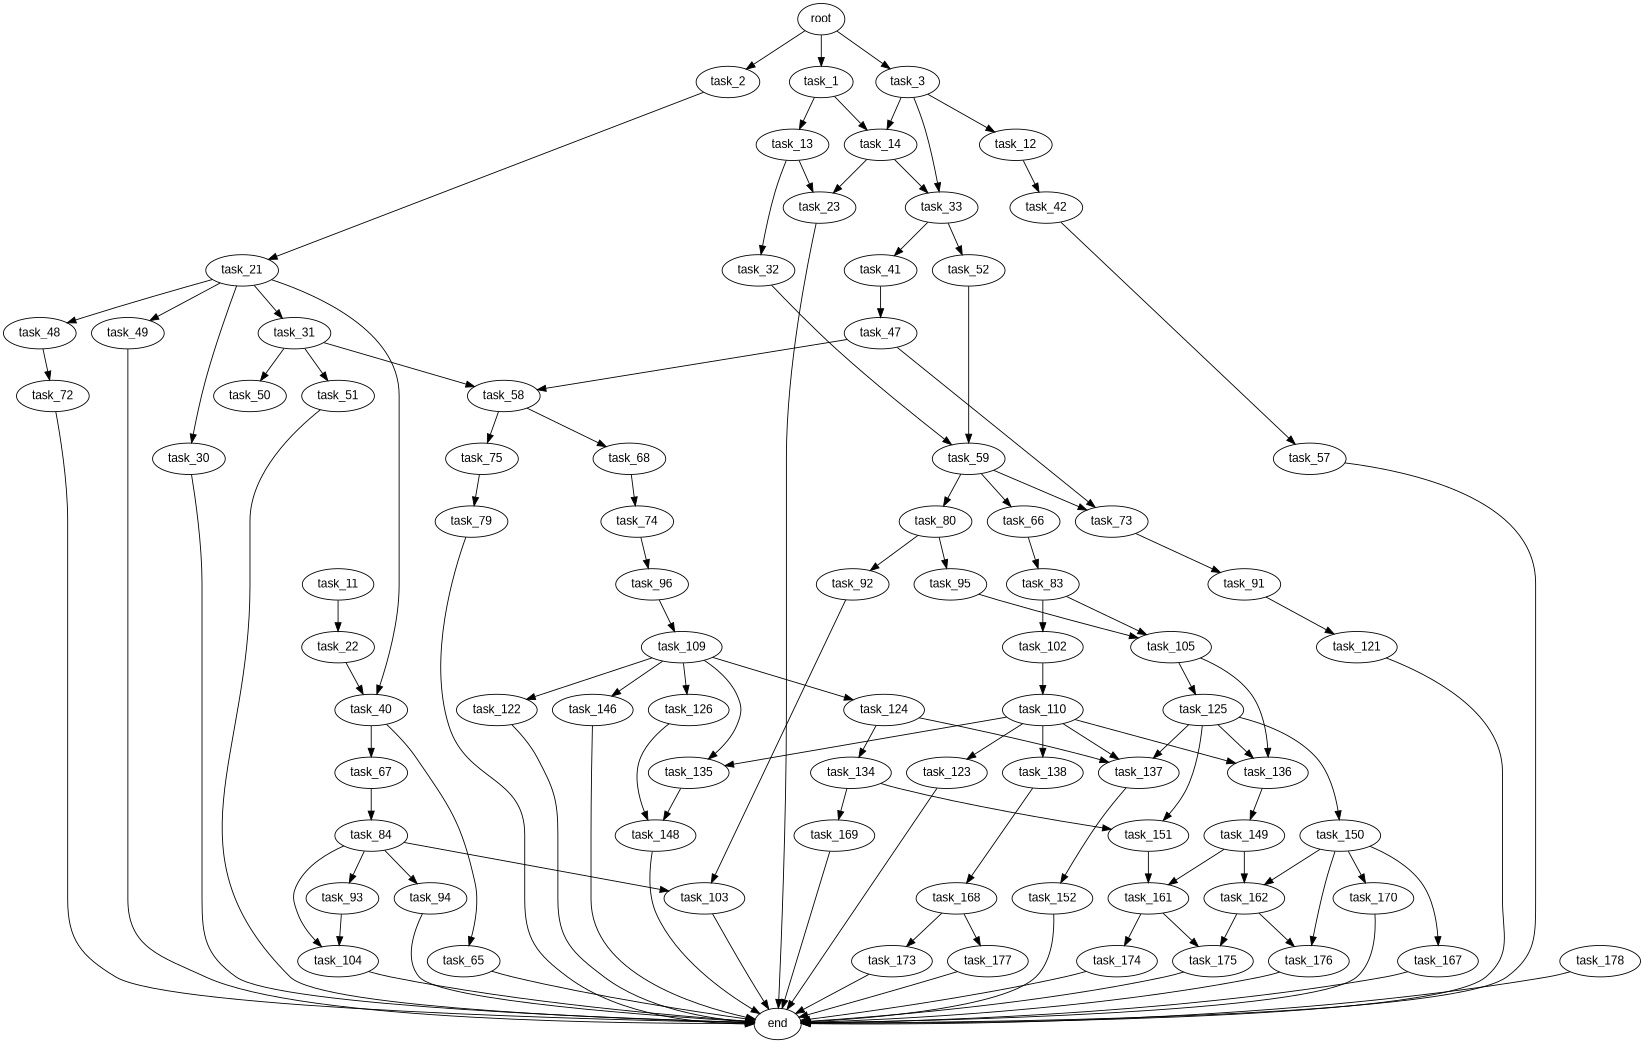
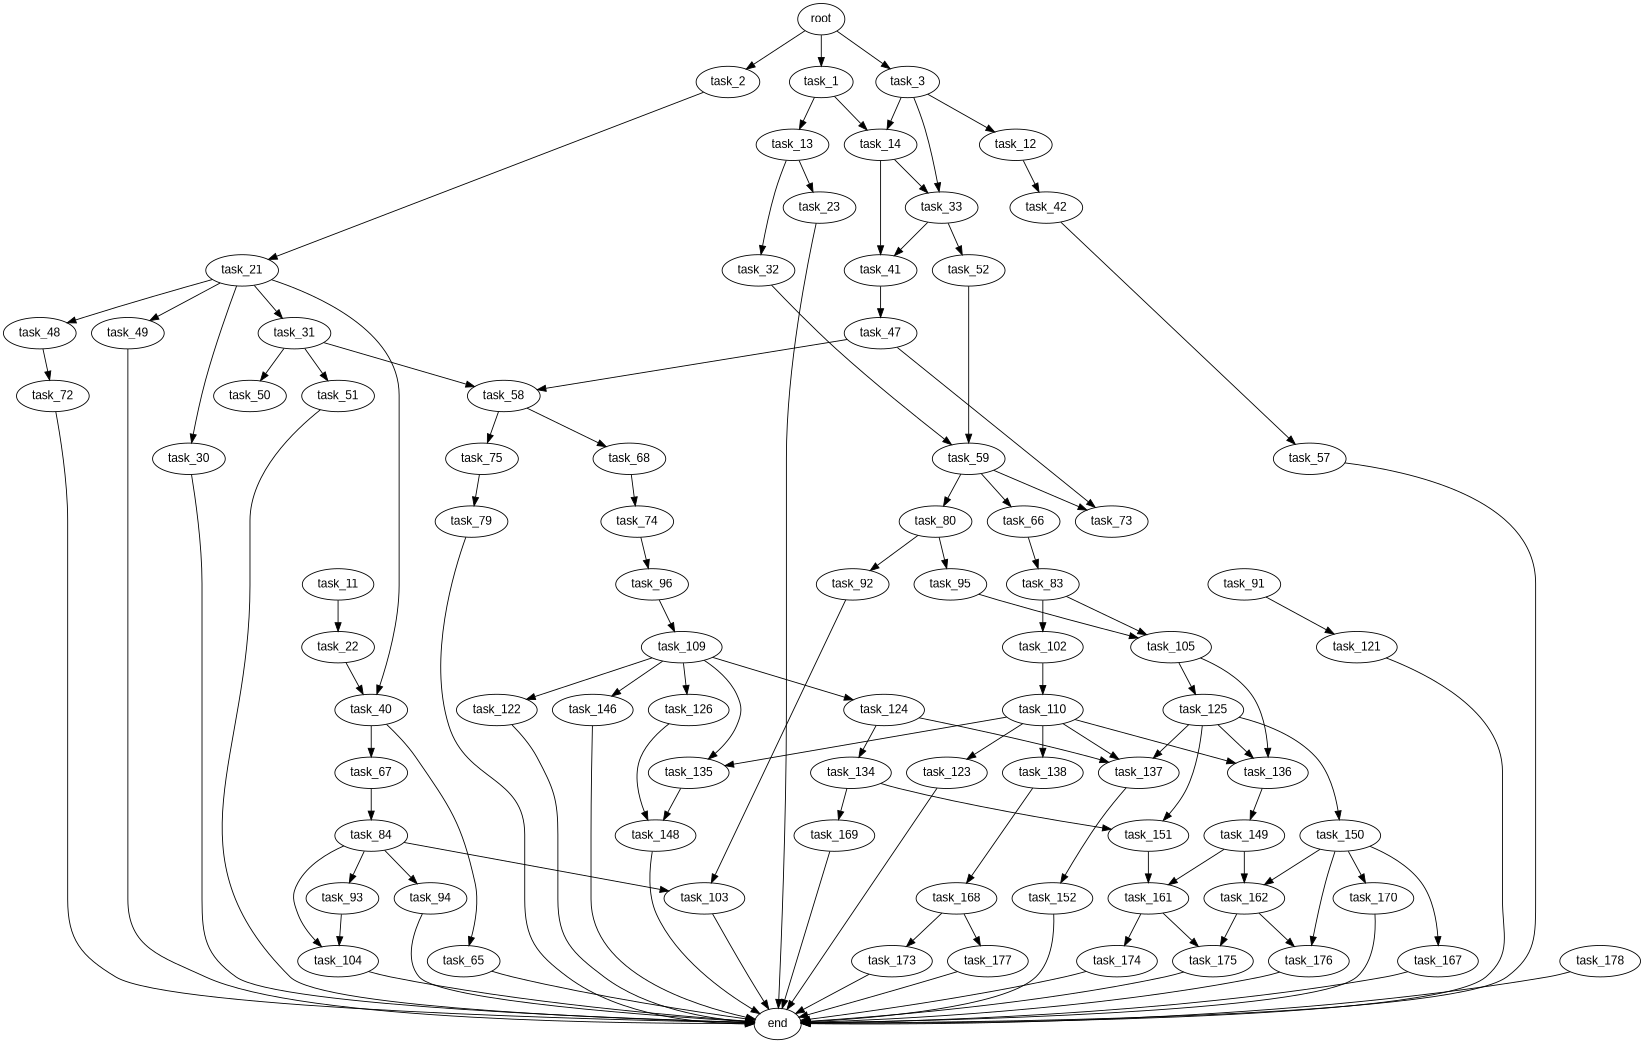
(853, 173) -> (881, 203)
(1174, 551) -> none
